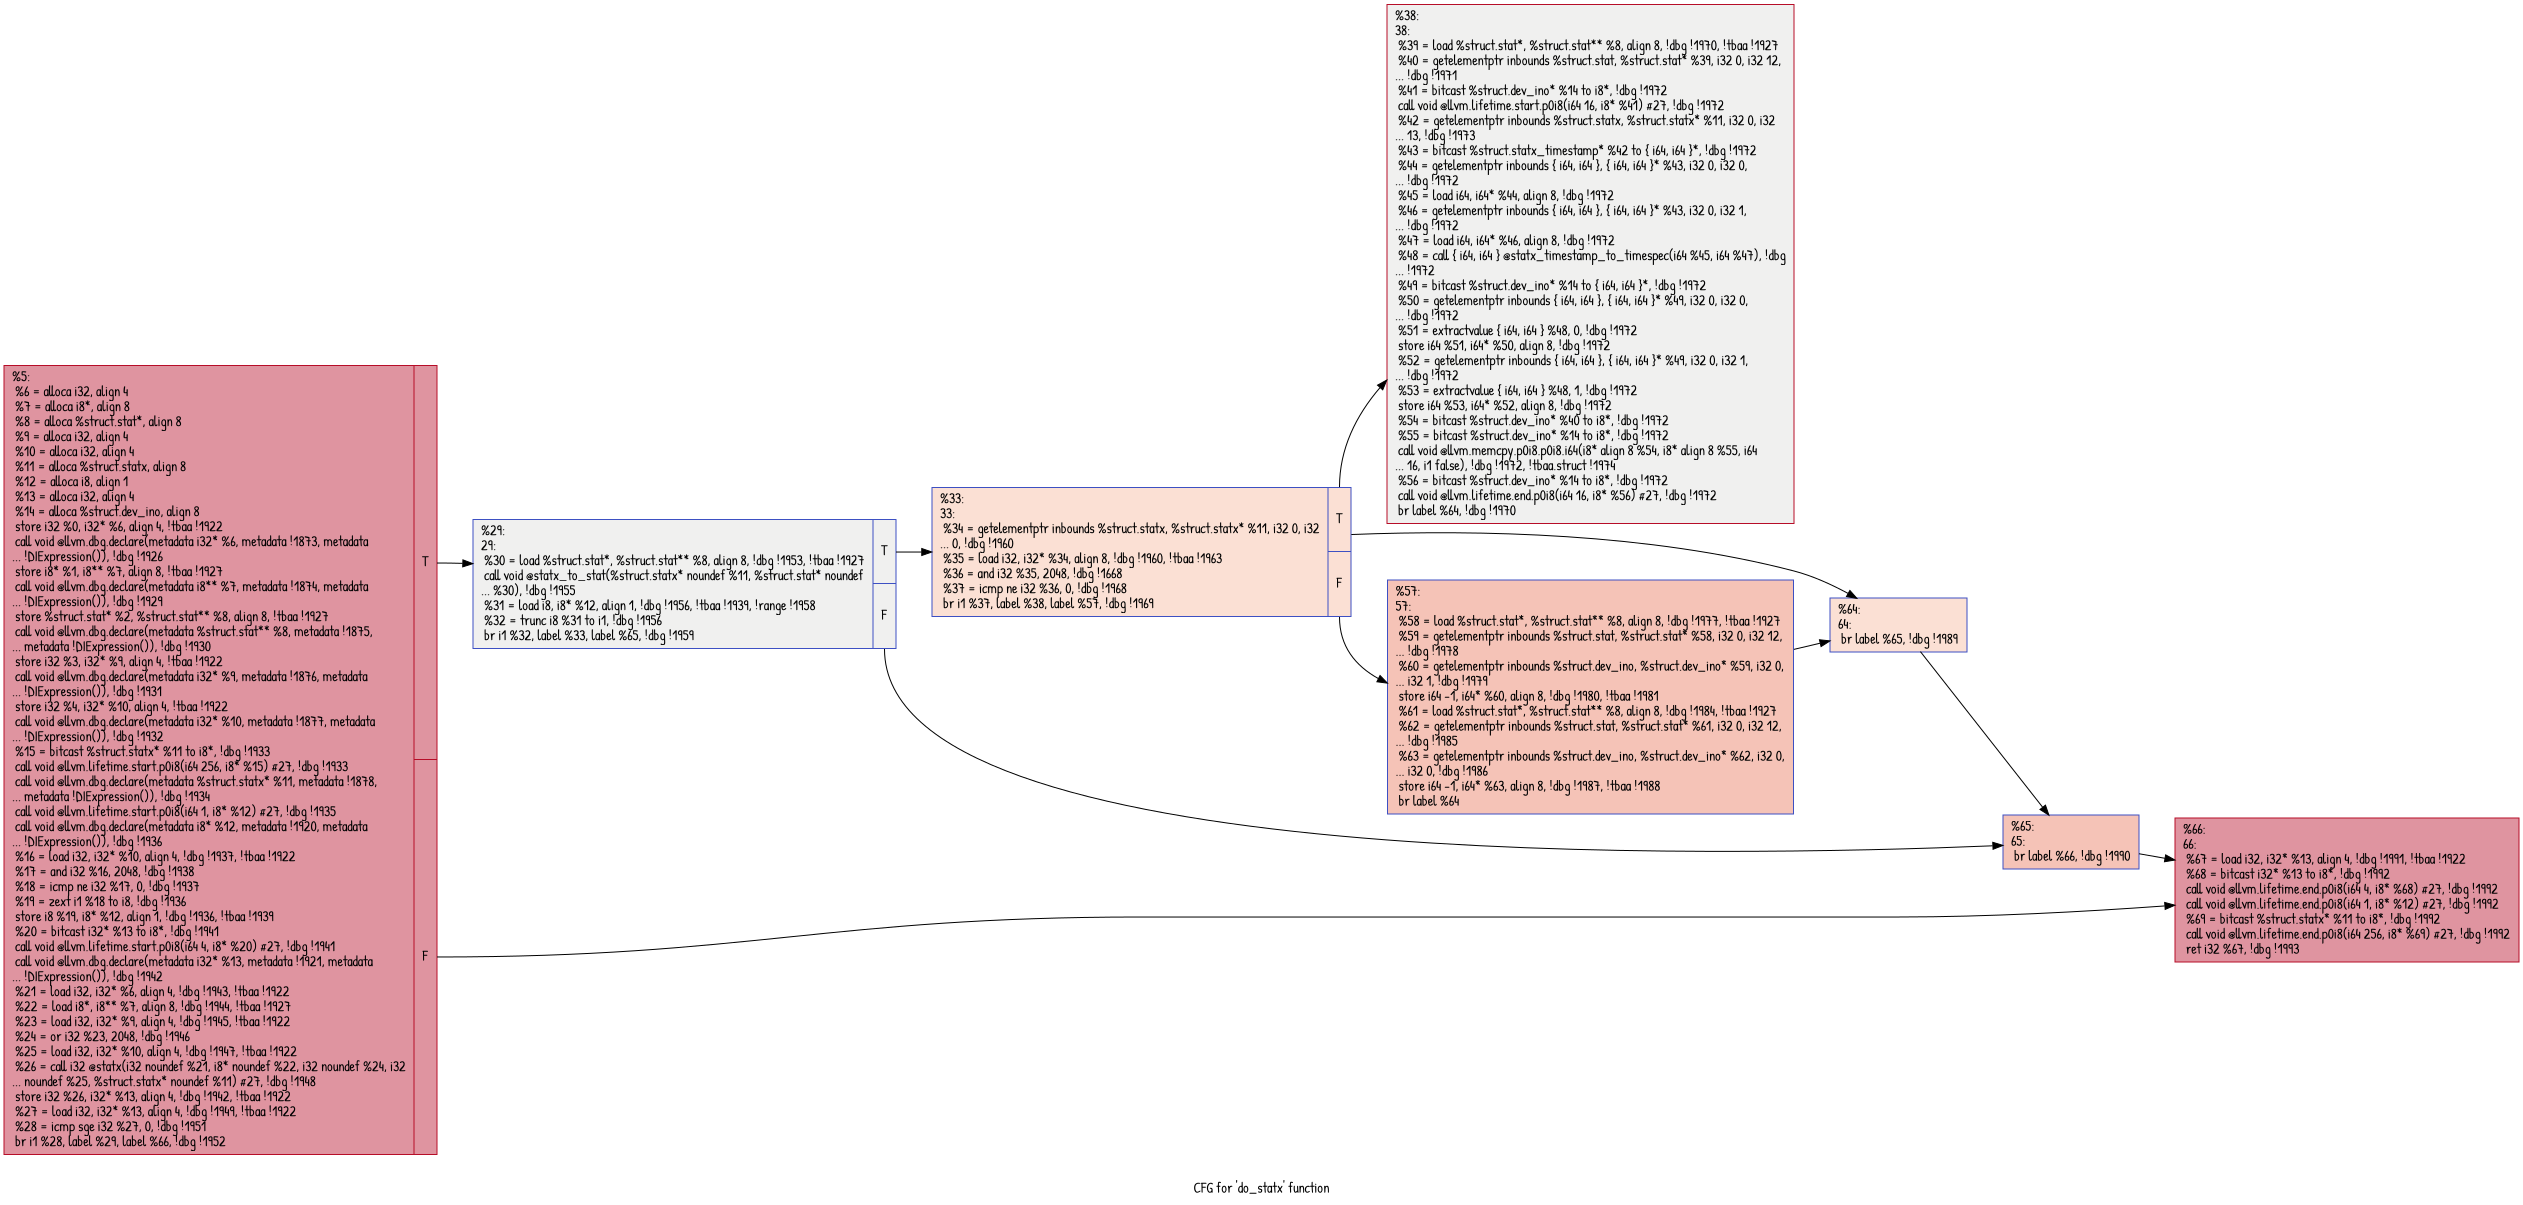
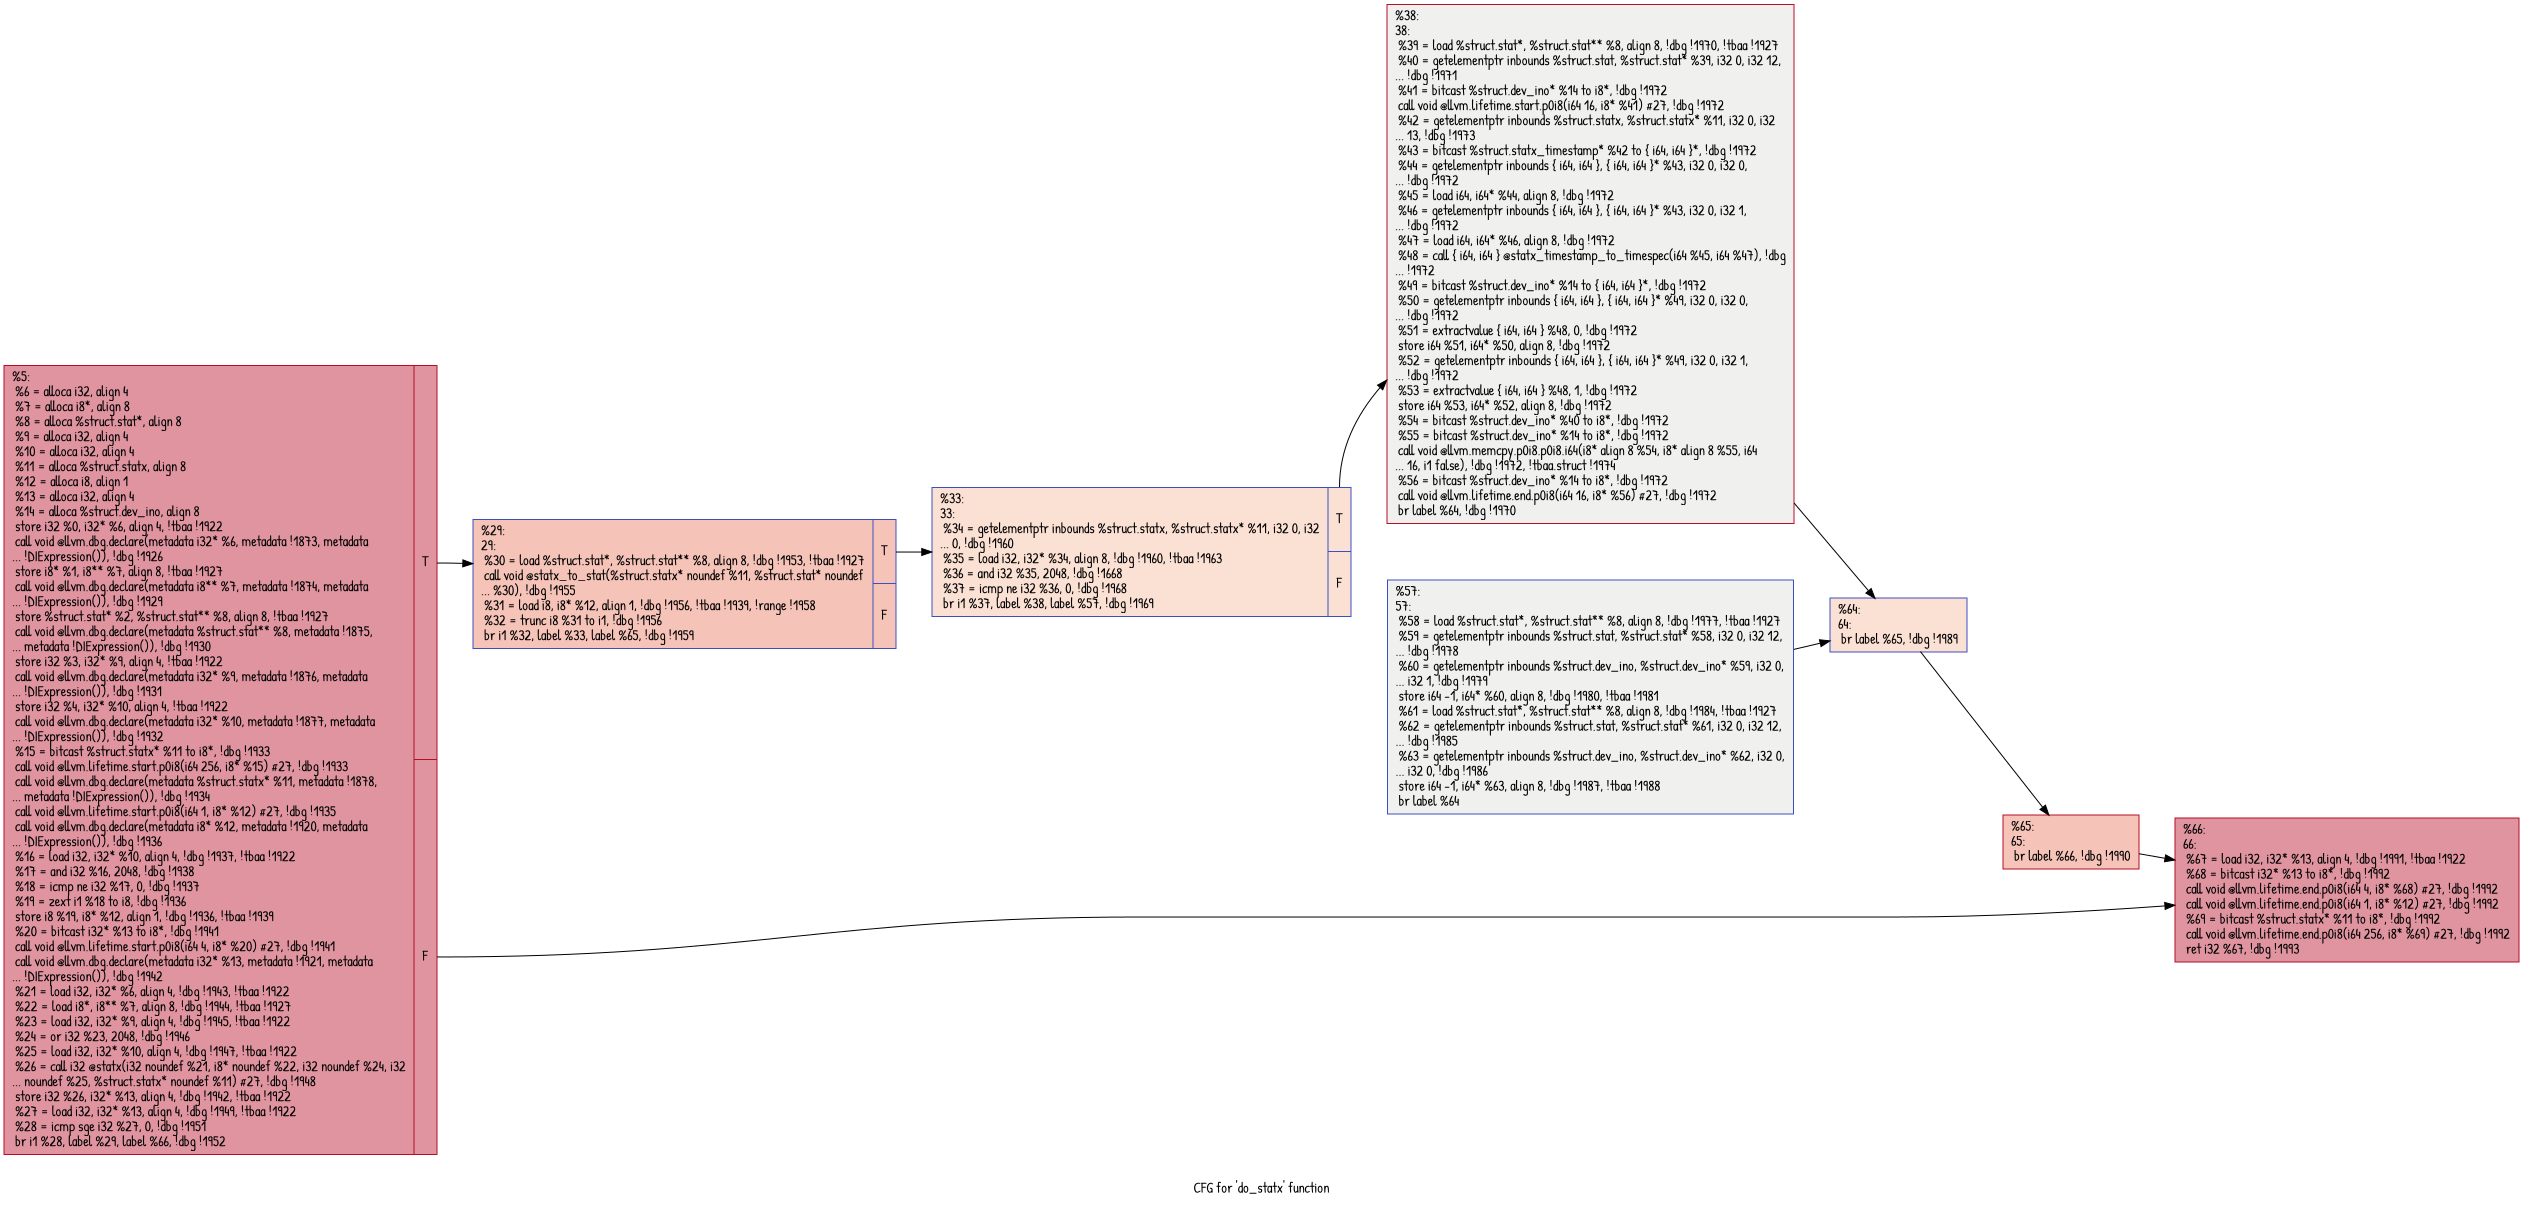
(1603, 540) -> (1831, 547)
(684, 584) -> (684, 584)
(1350, 653) -> none
(1590, 697) -> (1590, 697)
(1406, 840) -> none
(2071, 842) -> (2071, 842)
